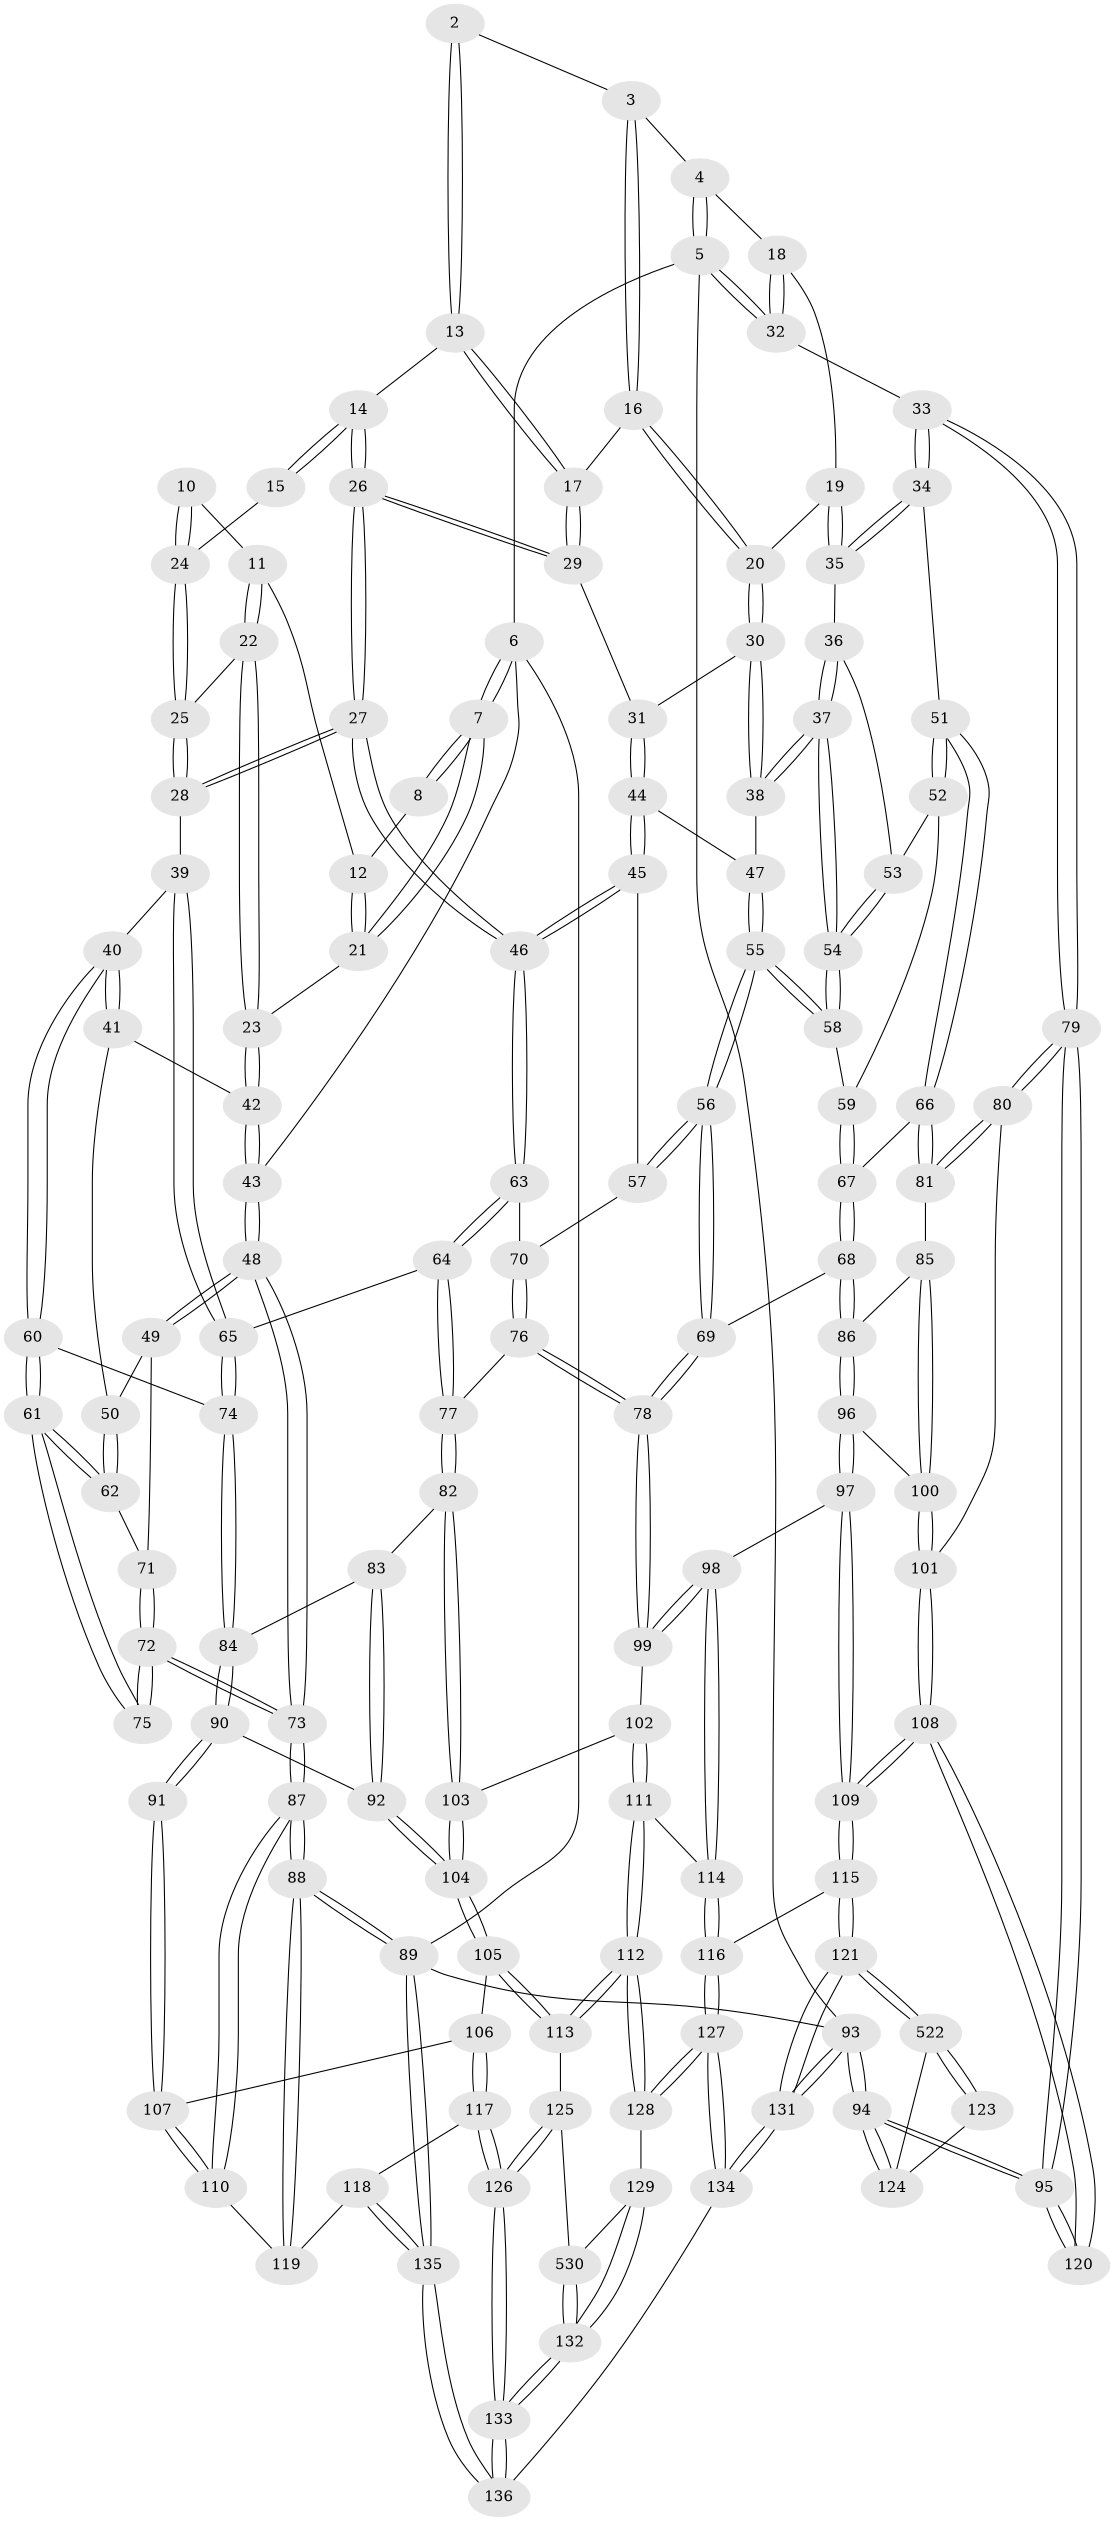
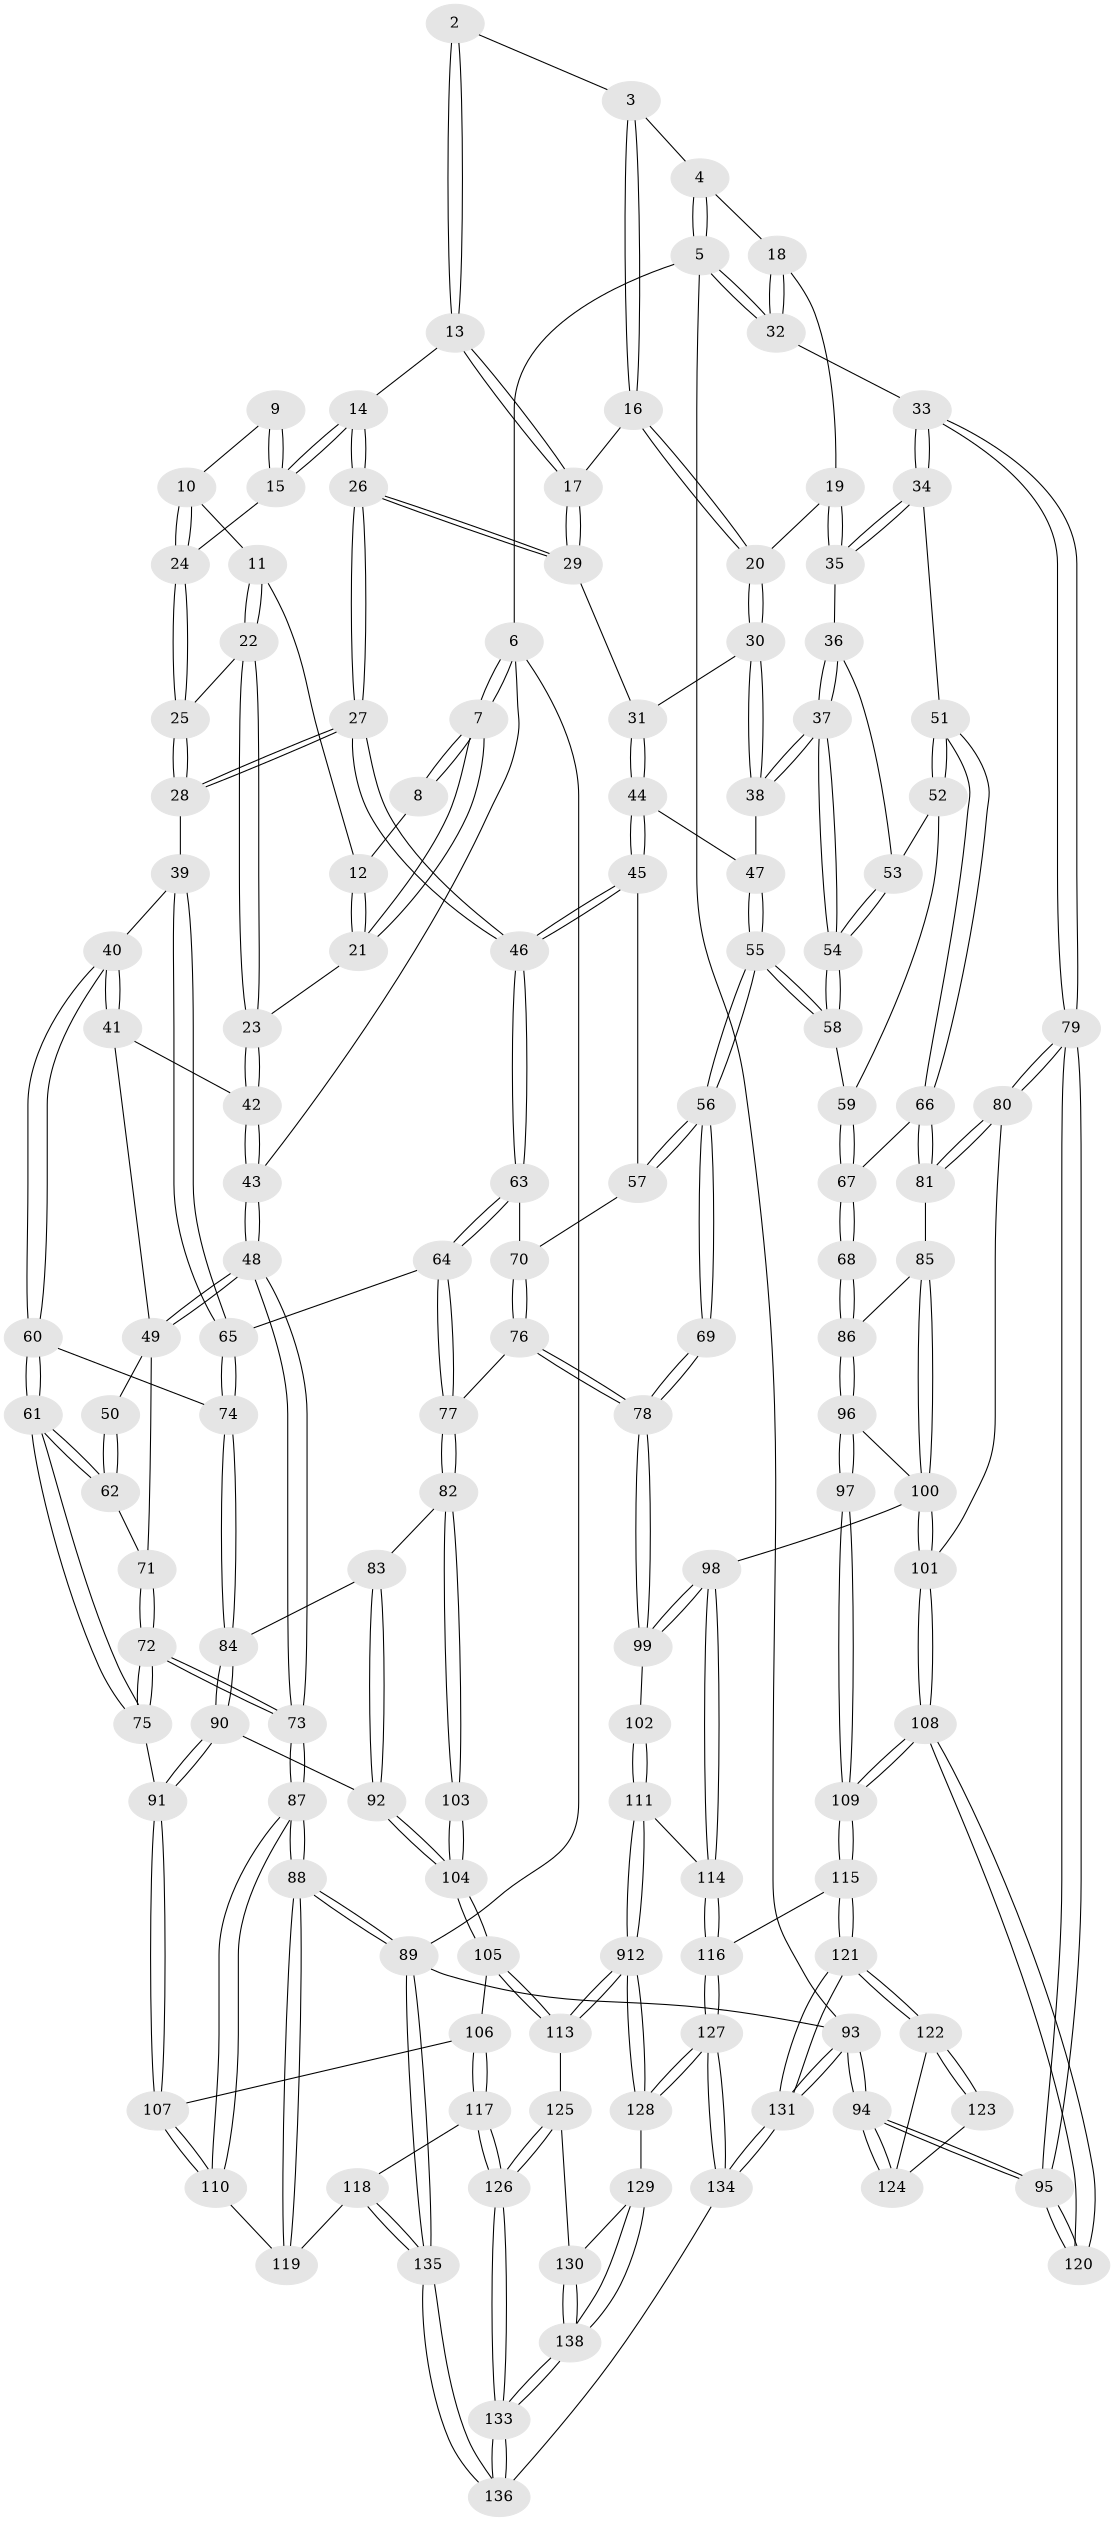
none -> (276, 410)
(92, 1222) -> (132, 1183)
(777, 1299) -> none
(783, 1528) -> (820, 1535)
none -> (150, 1763)
(548, 1763) -> none
(631, 1956) -> (631, 1956)
(931, 2033) -> (931, 2033)
(570, 2265) -> (570, 2265)
(570, 2343) -> (570, 2343)
